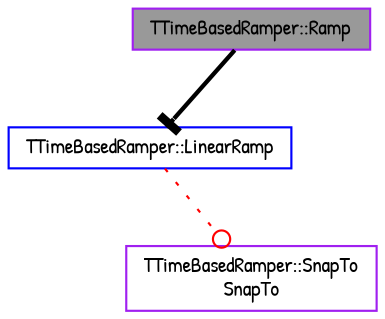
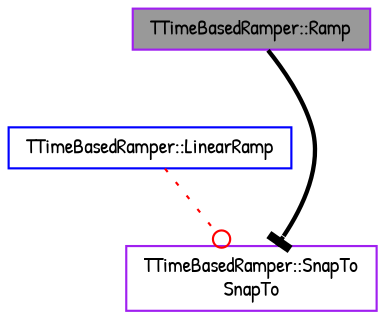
(204, 84) -> (314, 140)
